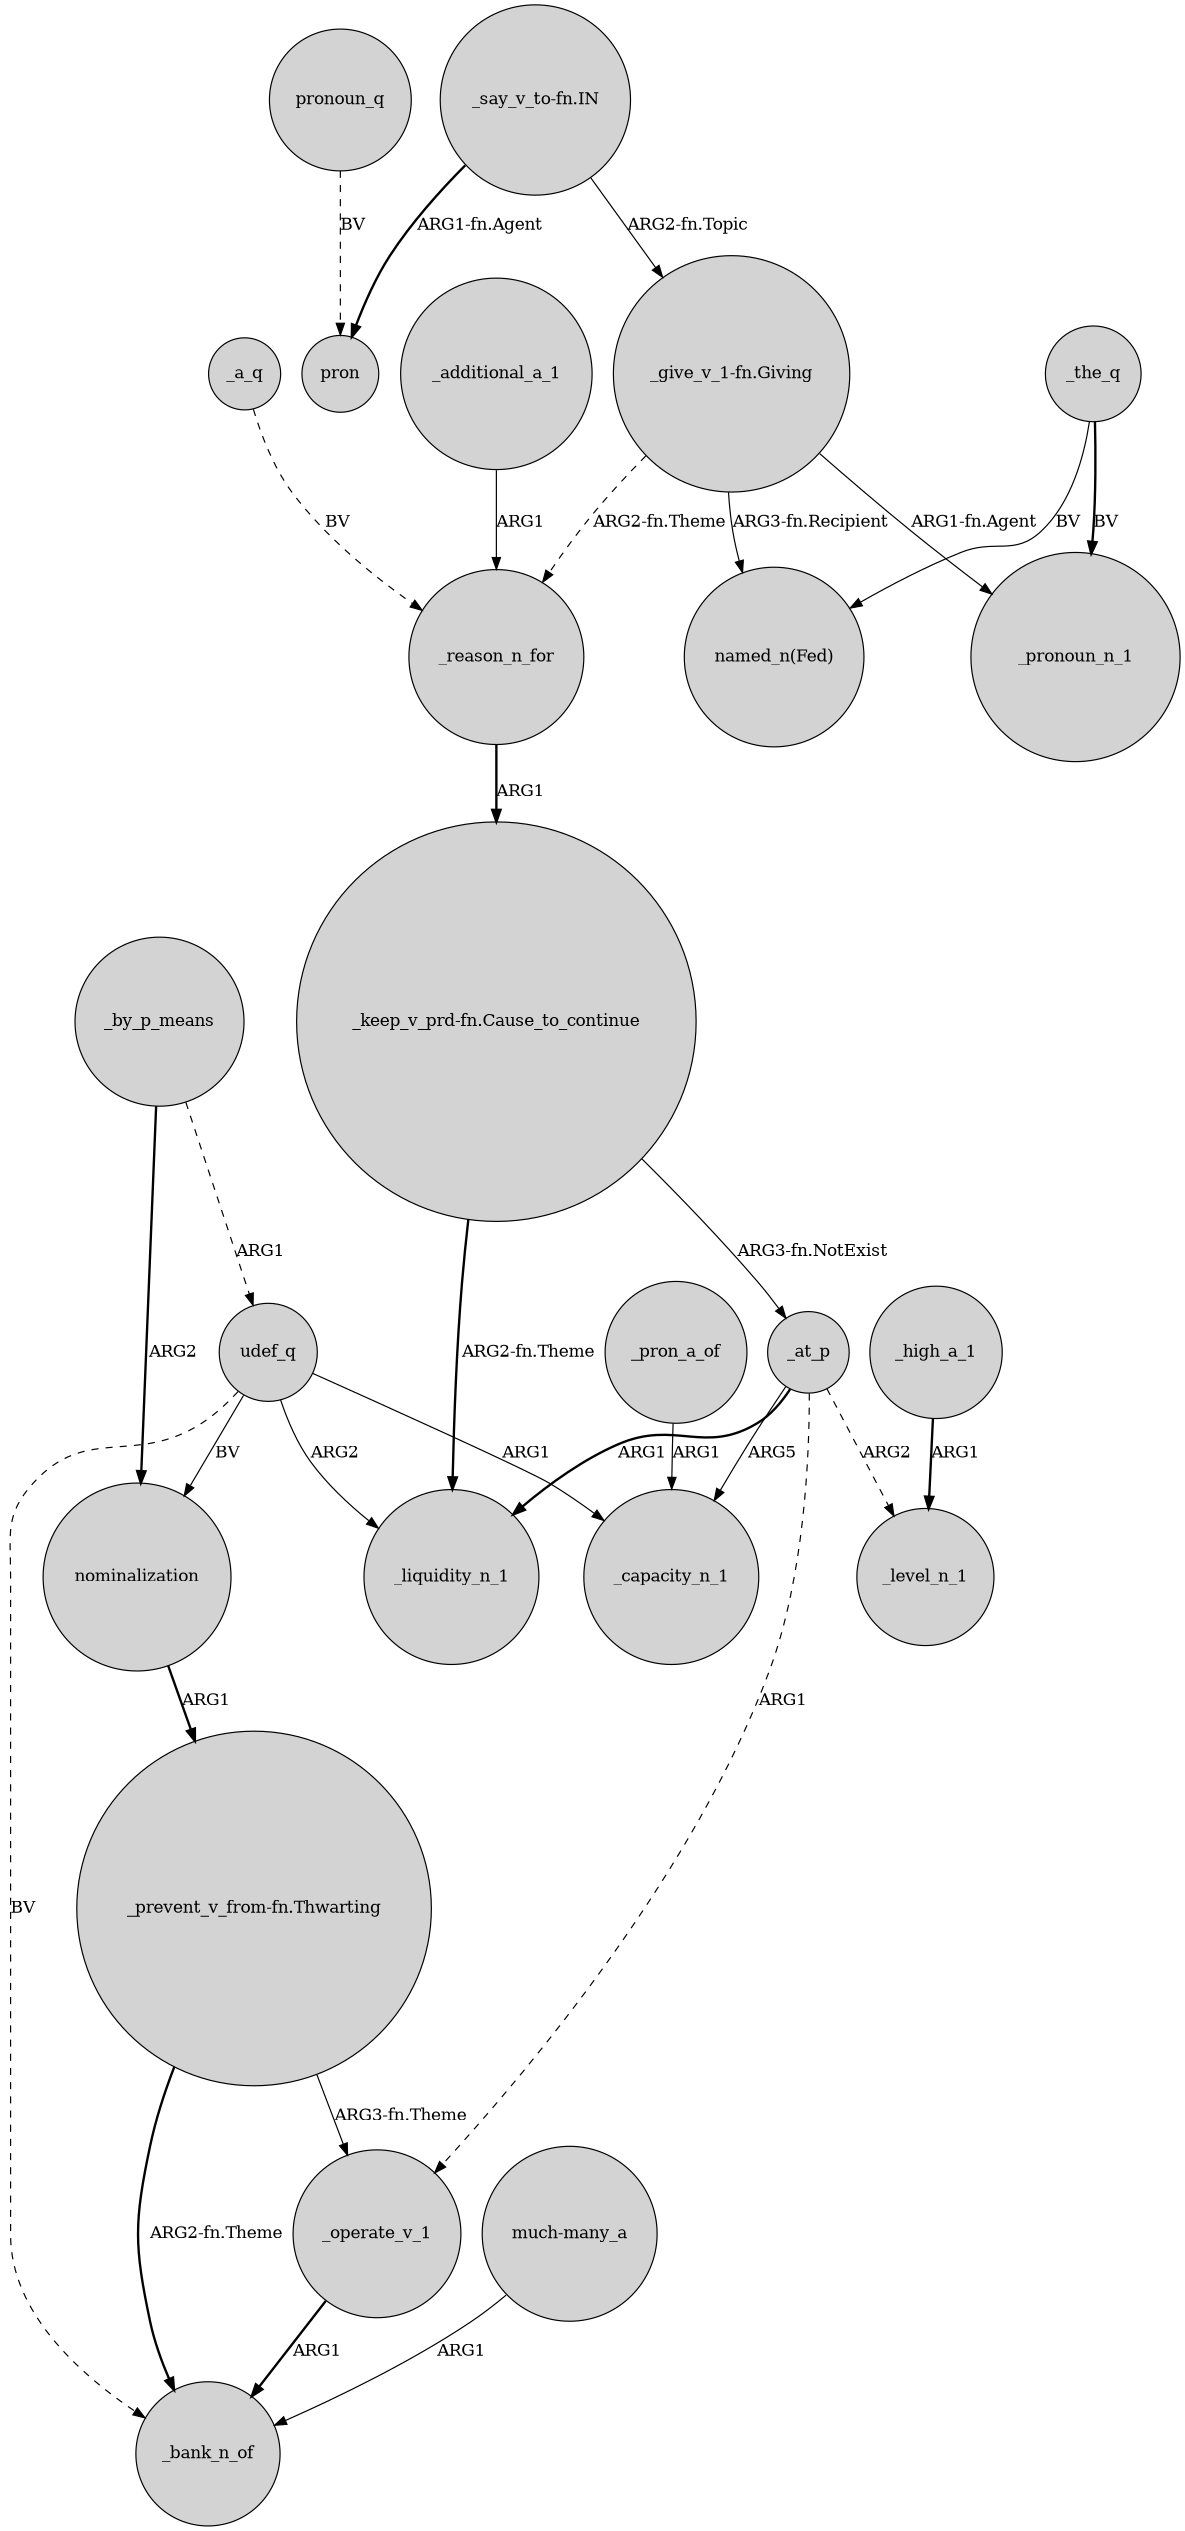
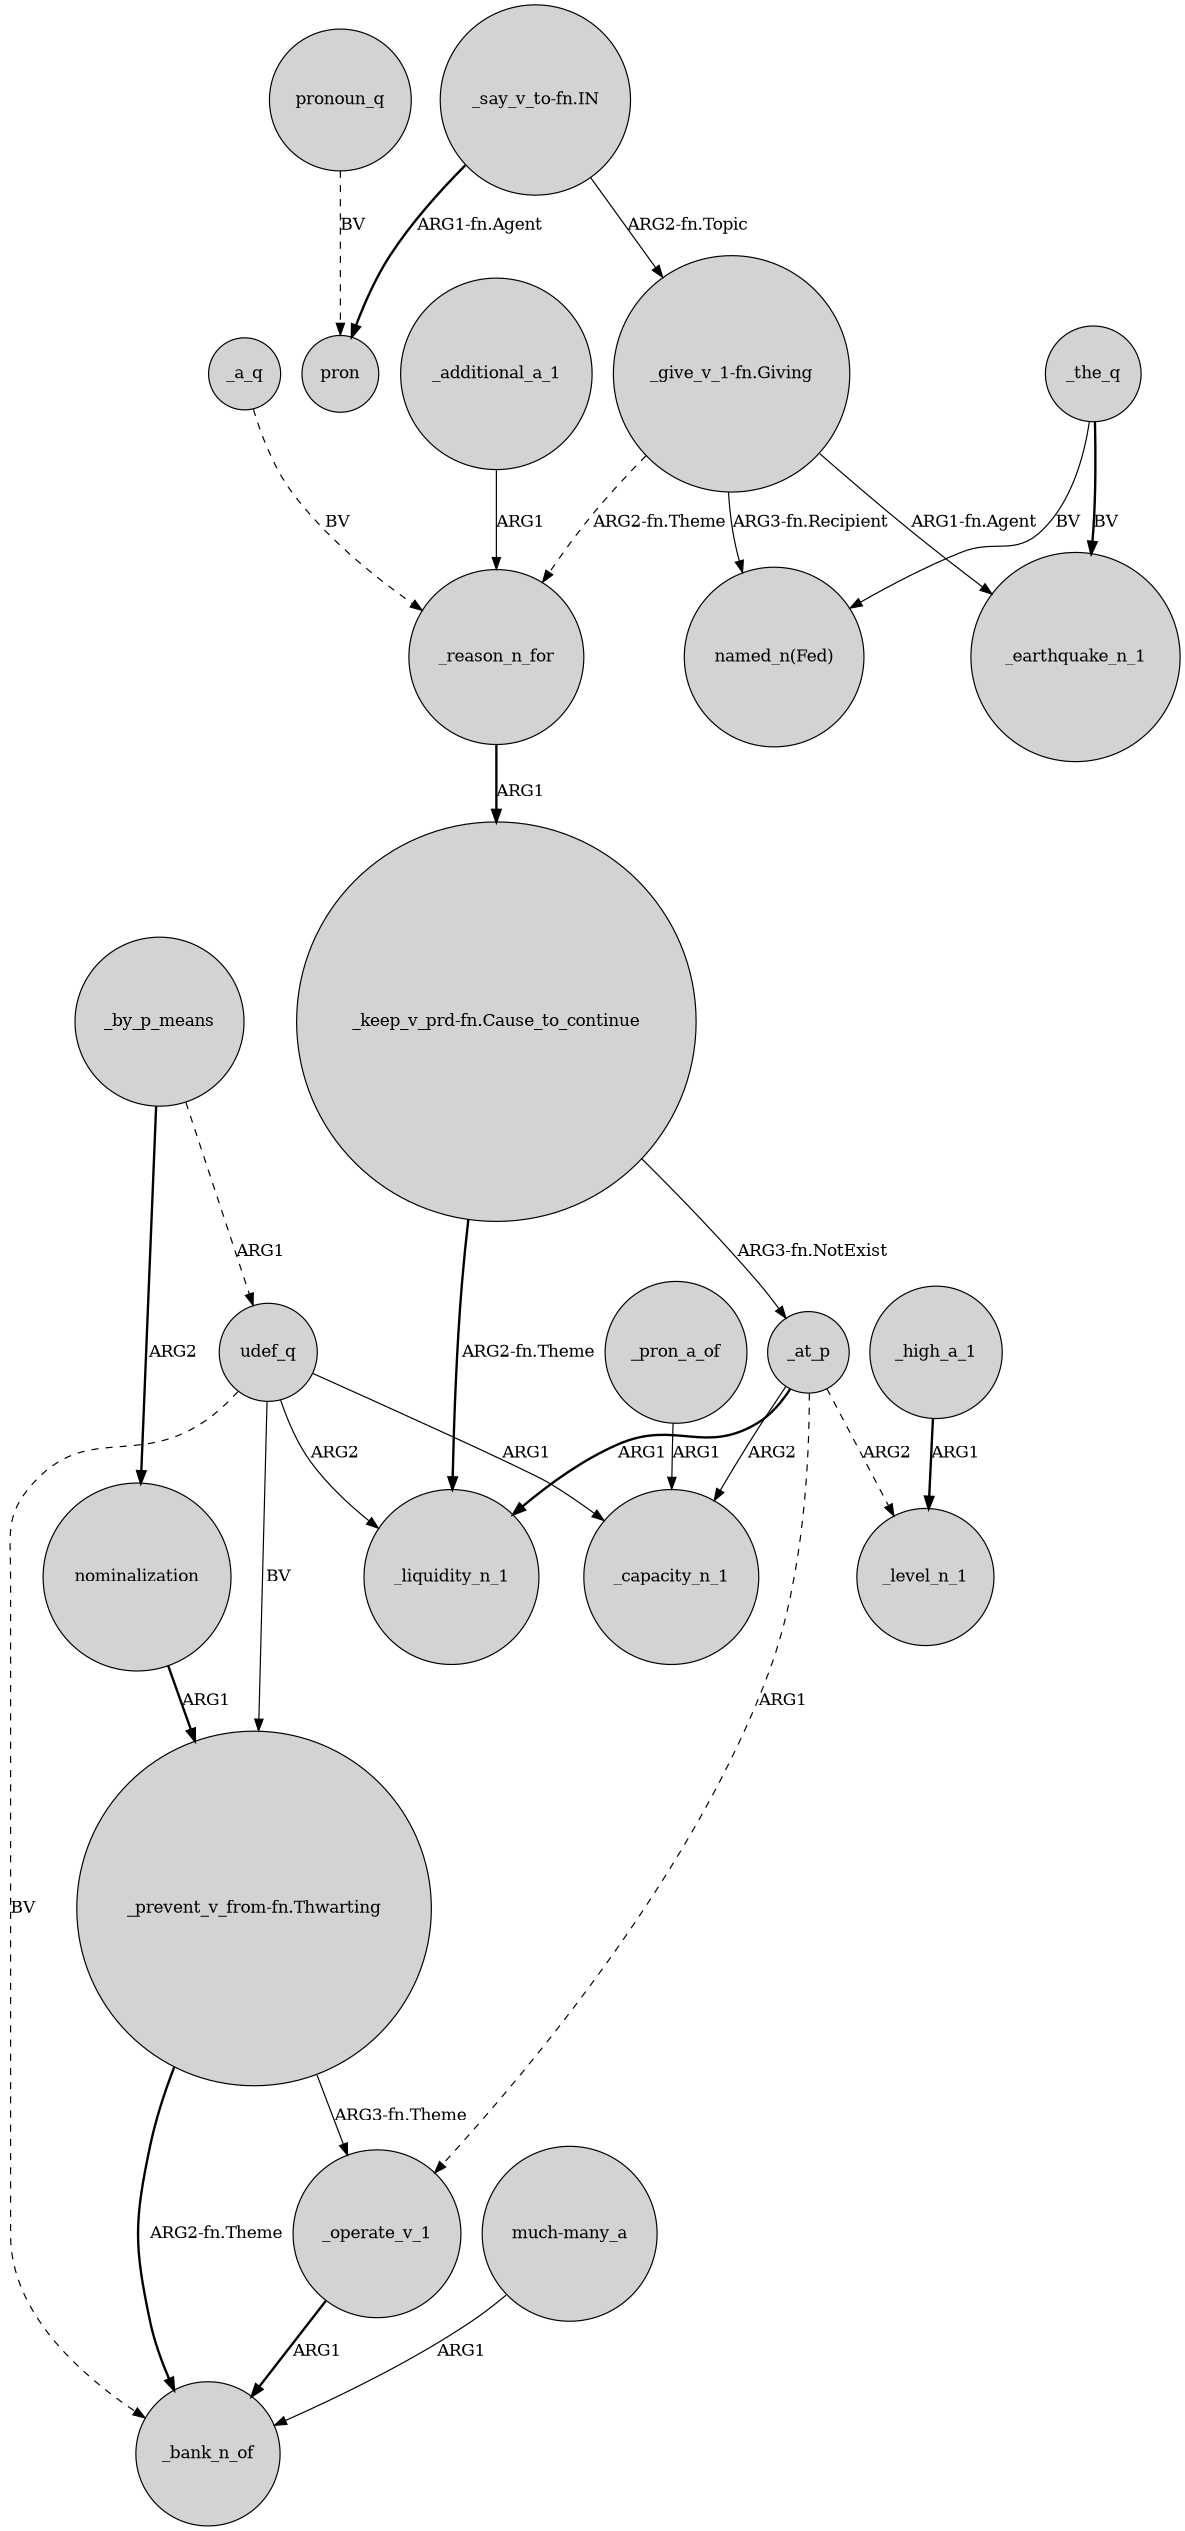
(1076, 657) -> (1076, 657)
(217, 1440) -> (263, 1560)
(772, 1453) -> (772, 1453)
